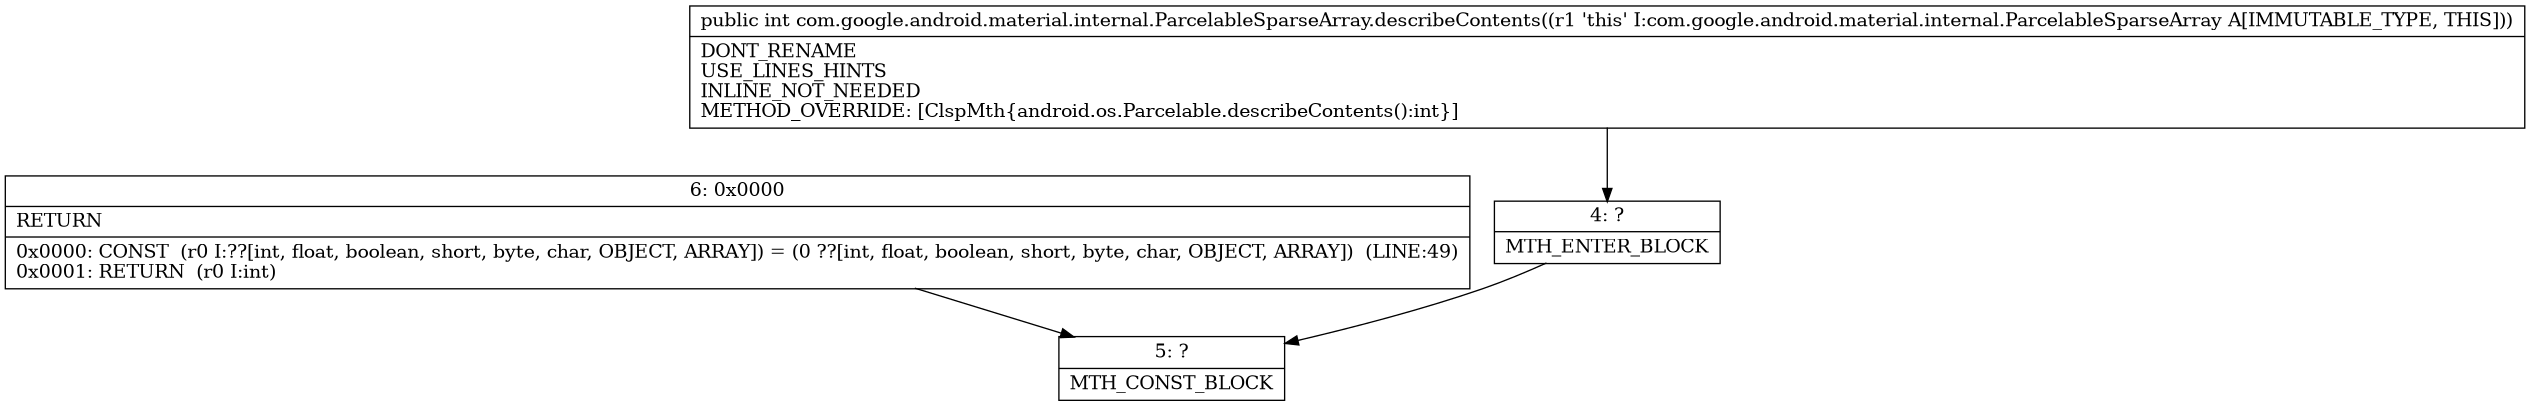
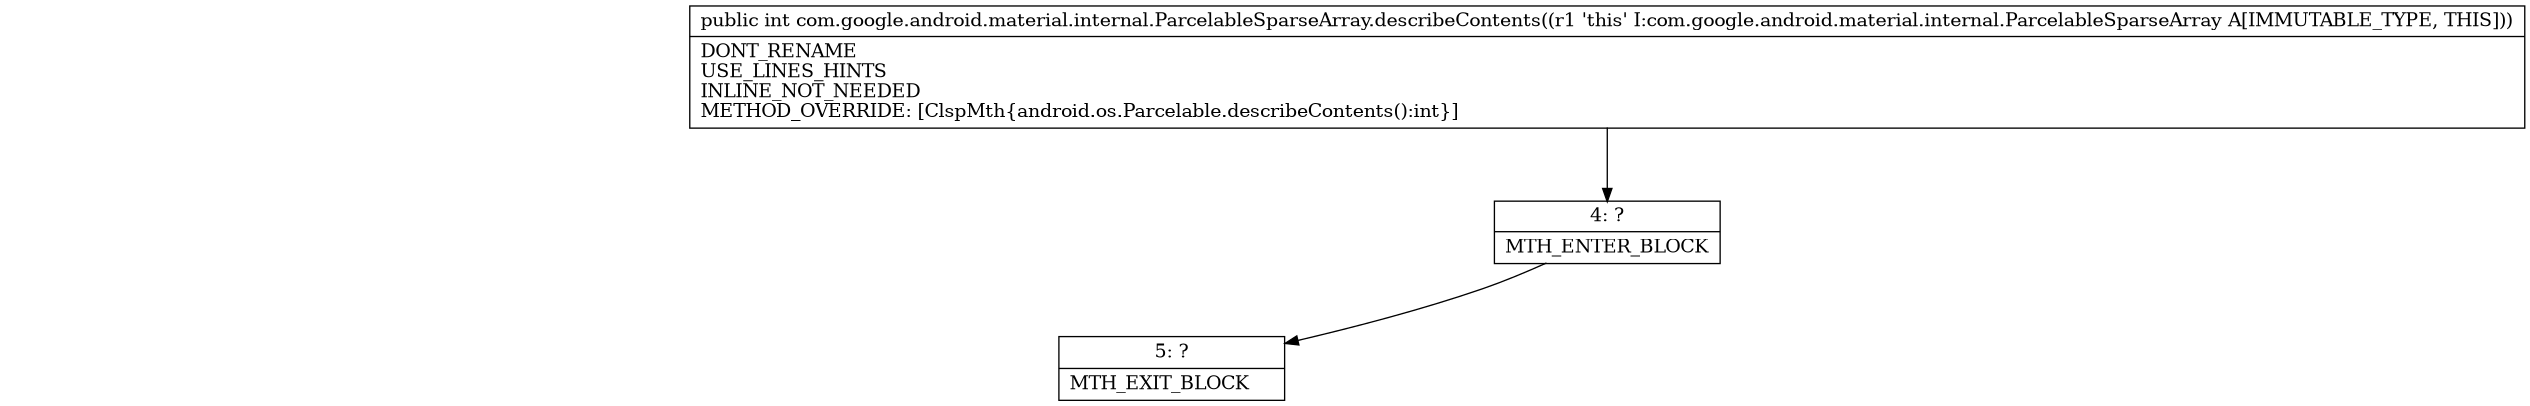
(738, 232) -> none
(1172, 384) -> (1160, 384)
